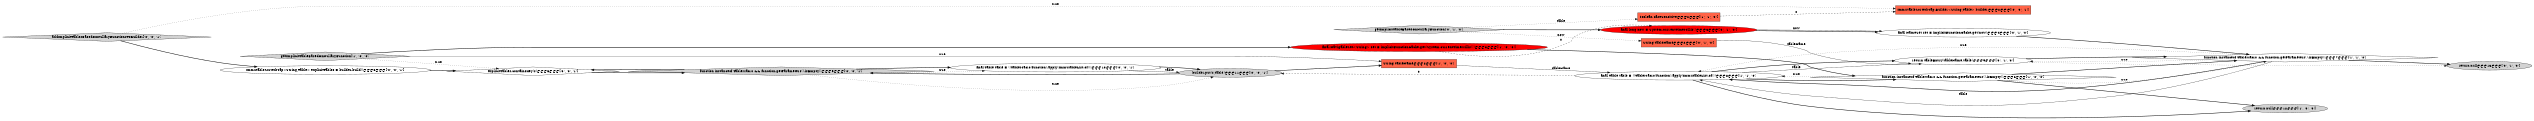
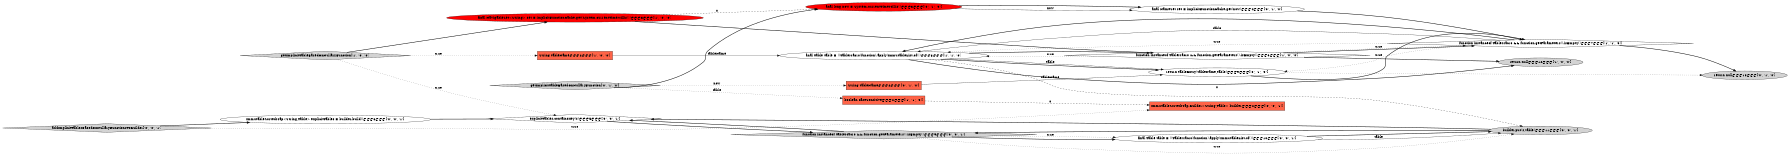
(895, 56) -> (473, 56)
(1327, 68) -> (1072, 123)
